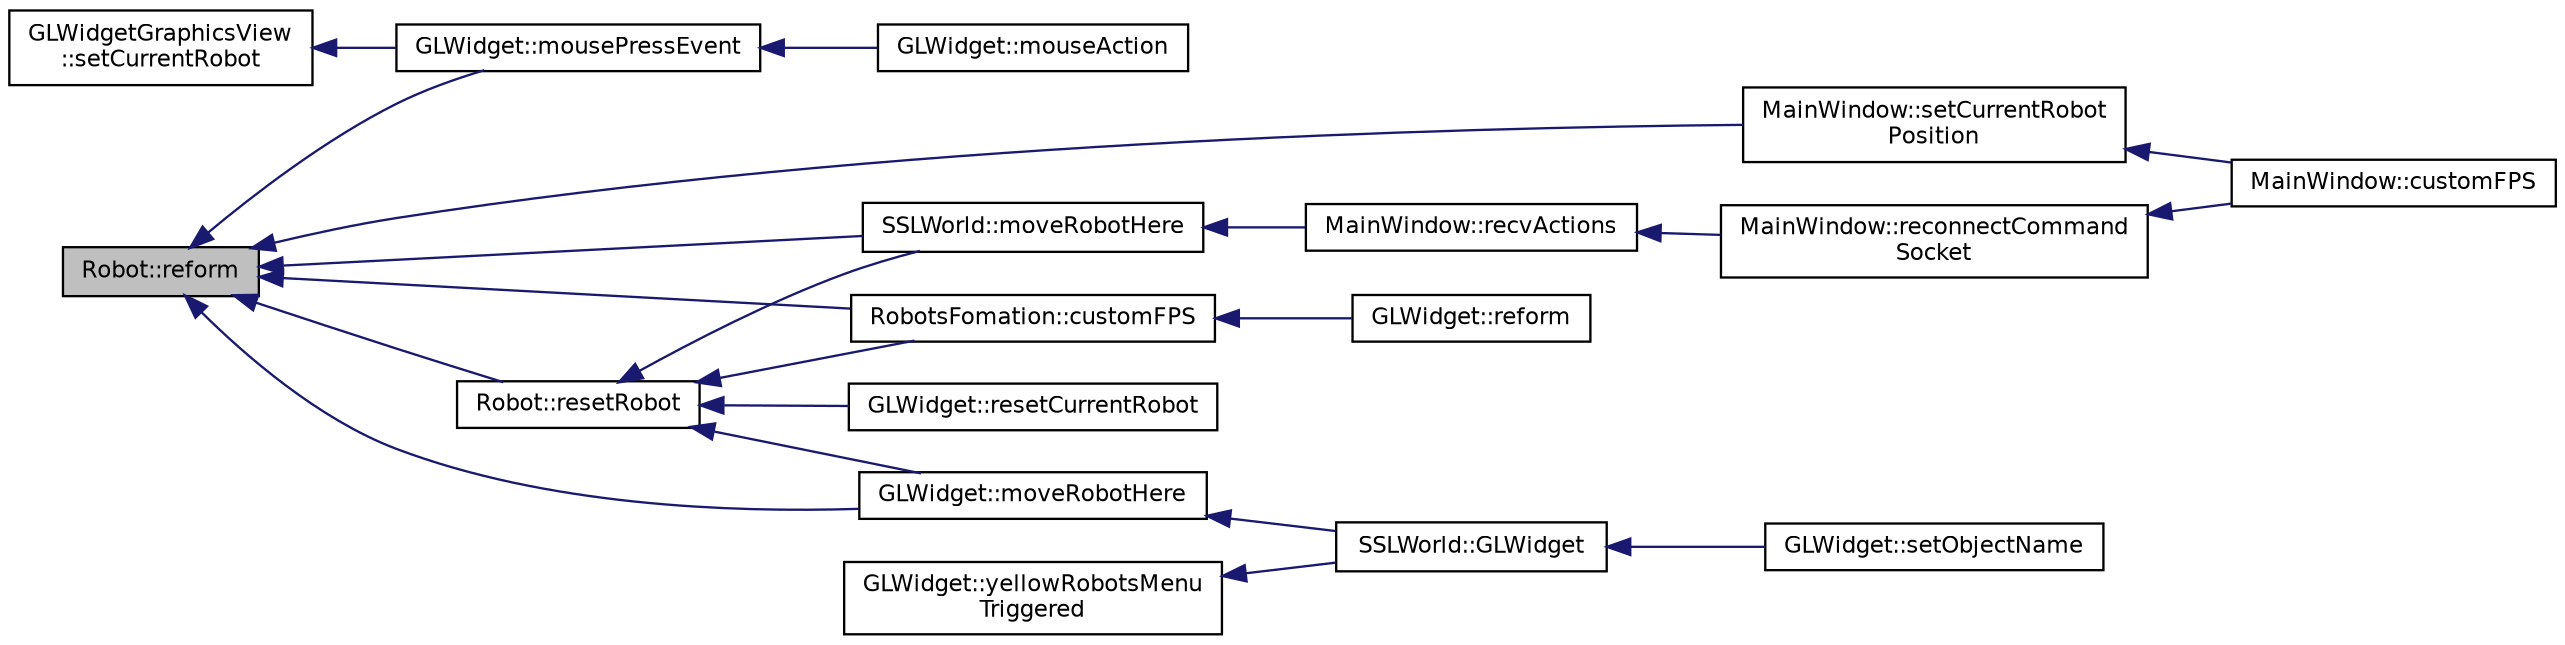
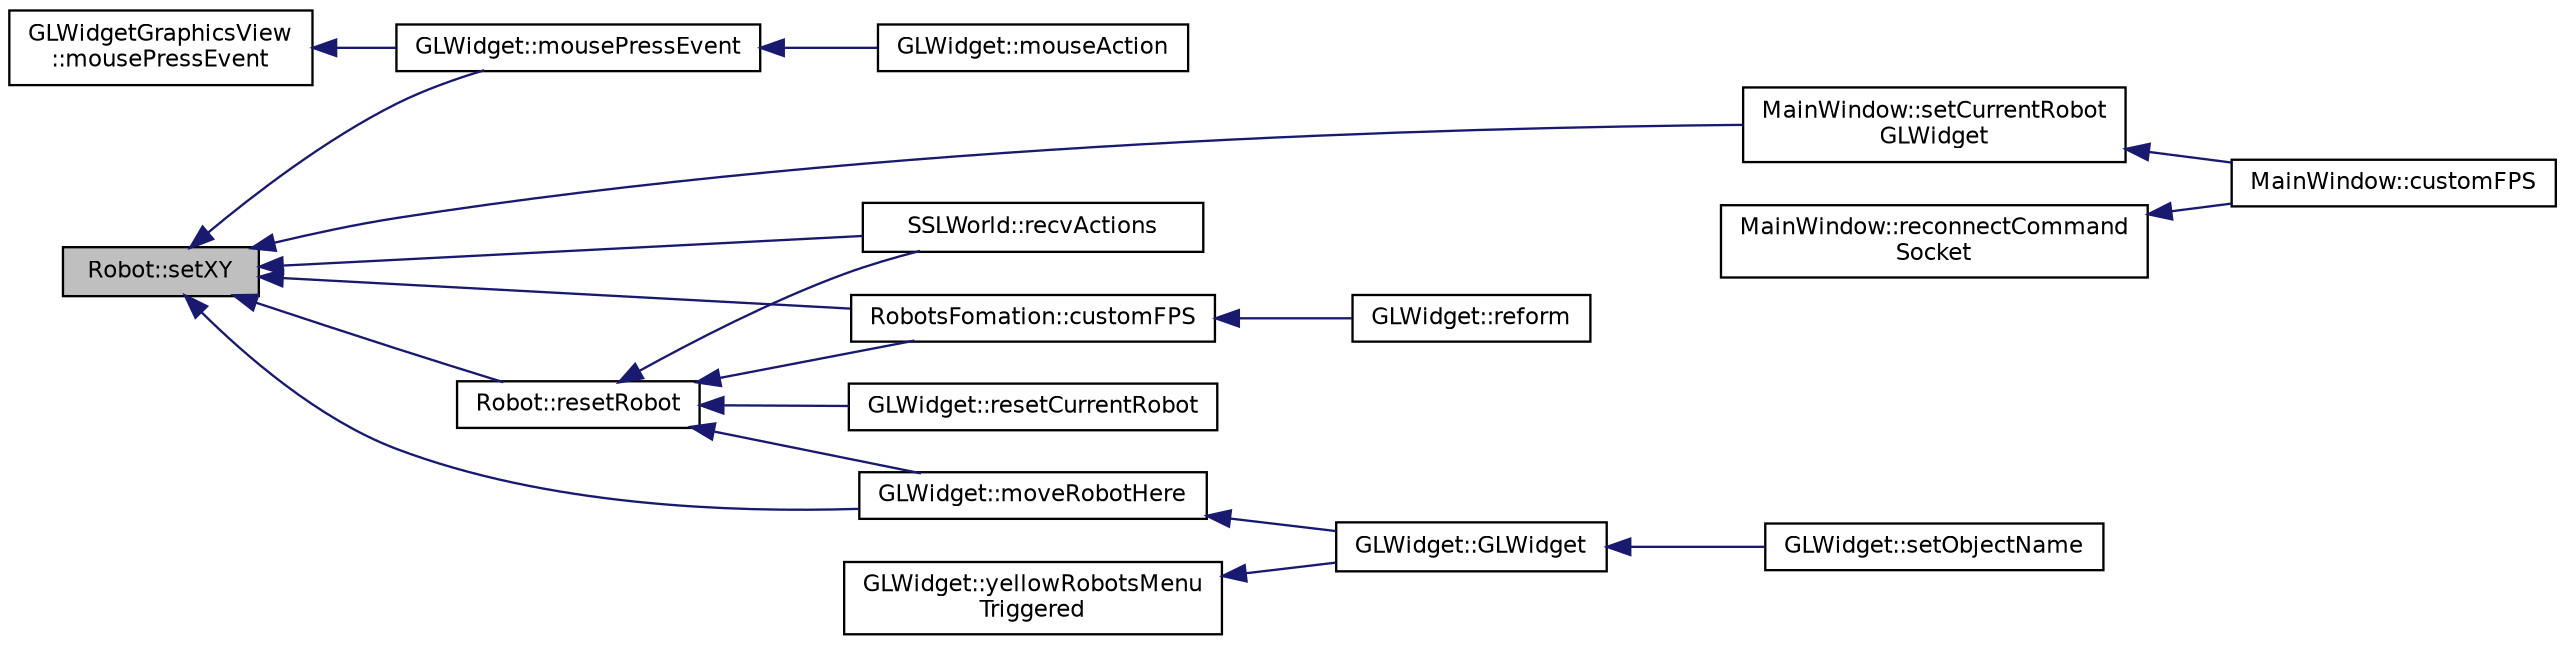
(161, 48) -> (161, 48)
(1934, 125) -> (1934, 125)
(1033, 227) -> (1033, 227)
(1471, 227) -> none
(161, 272) -> (161, 272)
(1471, 547) -> (1471, 547)
